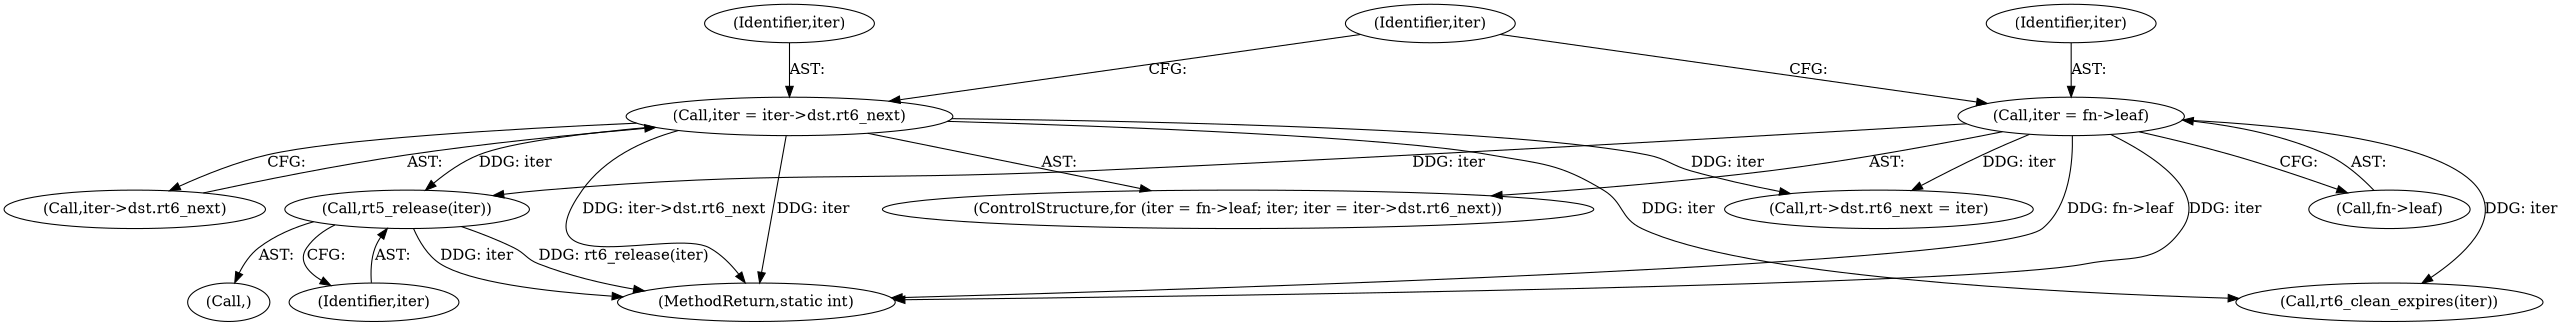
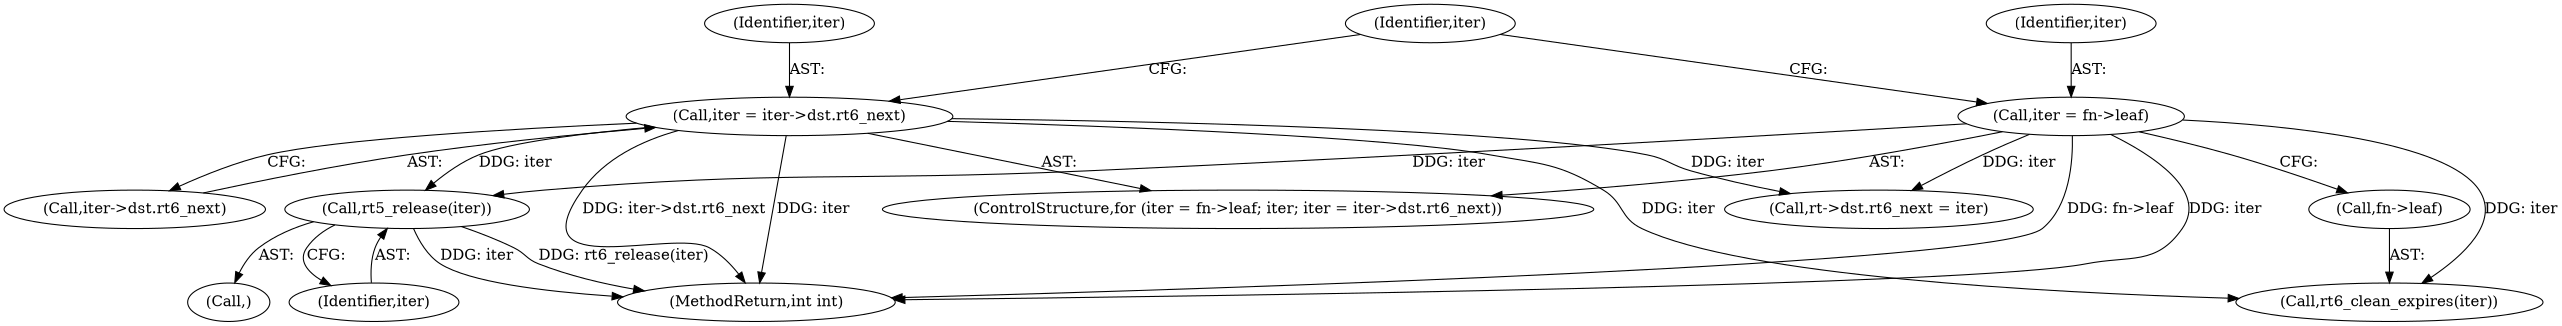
(2290, 141) -> (2389, 250)
(756, 302) -> (756, 302)
